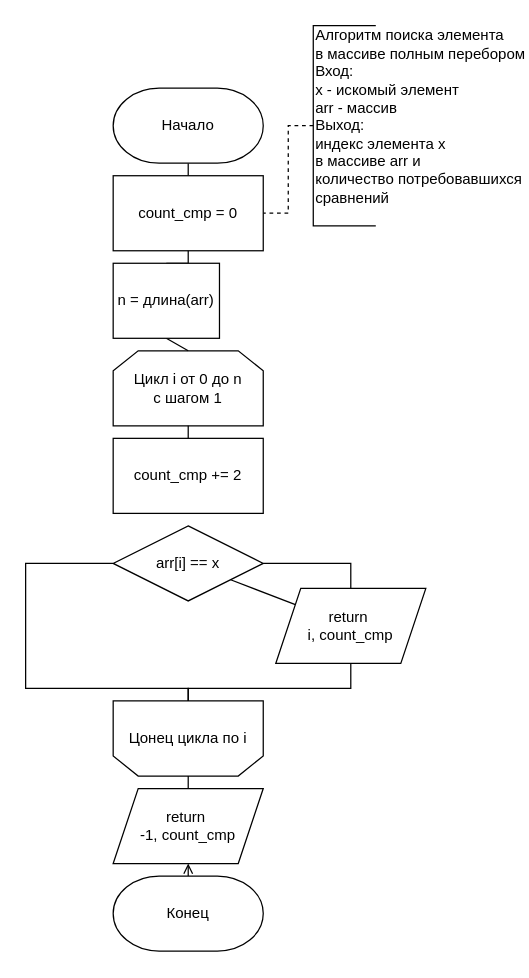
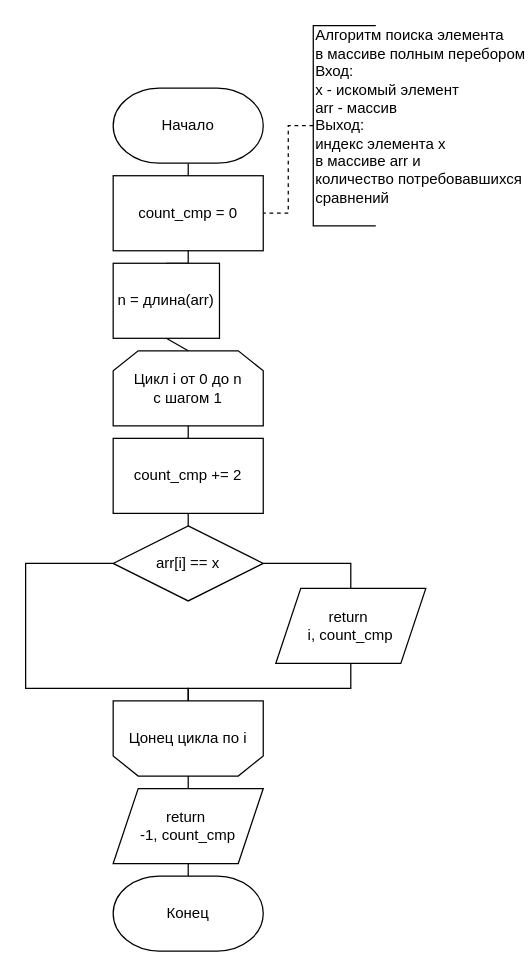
(262, 592) -> (188, 519)
(188, 869) -> (188, 868)
